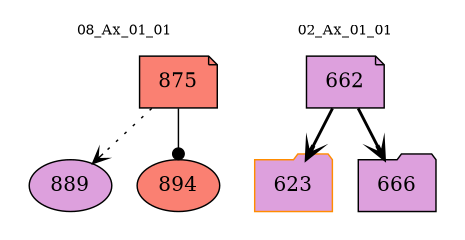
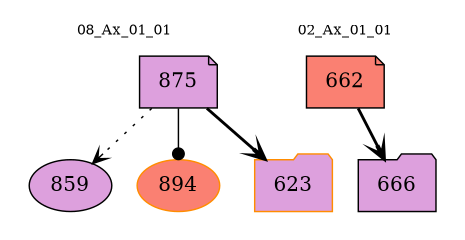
(178, 82) -> (178, 82)
(345, 82) -> (345, 82)
(323, 127) -> (222, 122)
(71, 186) -> (71, 186)
(178, 186) -> (178, 186)
